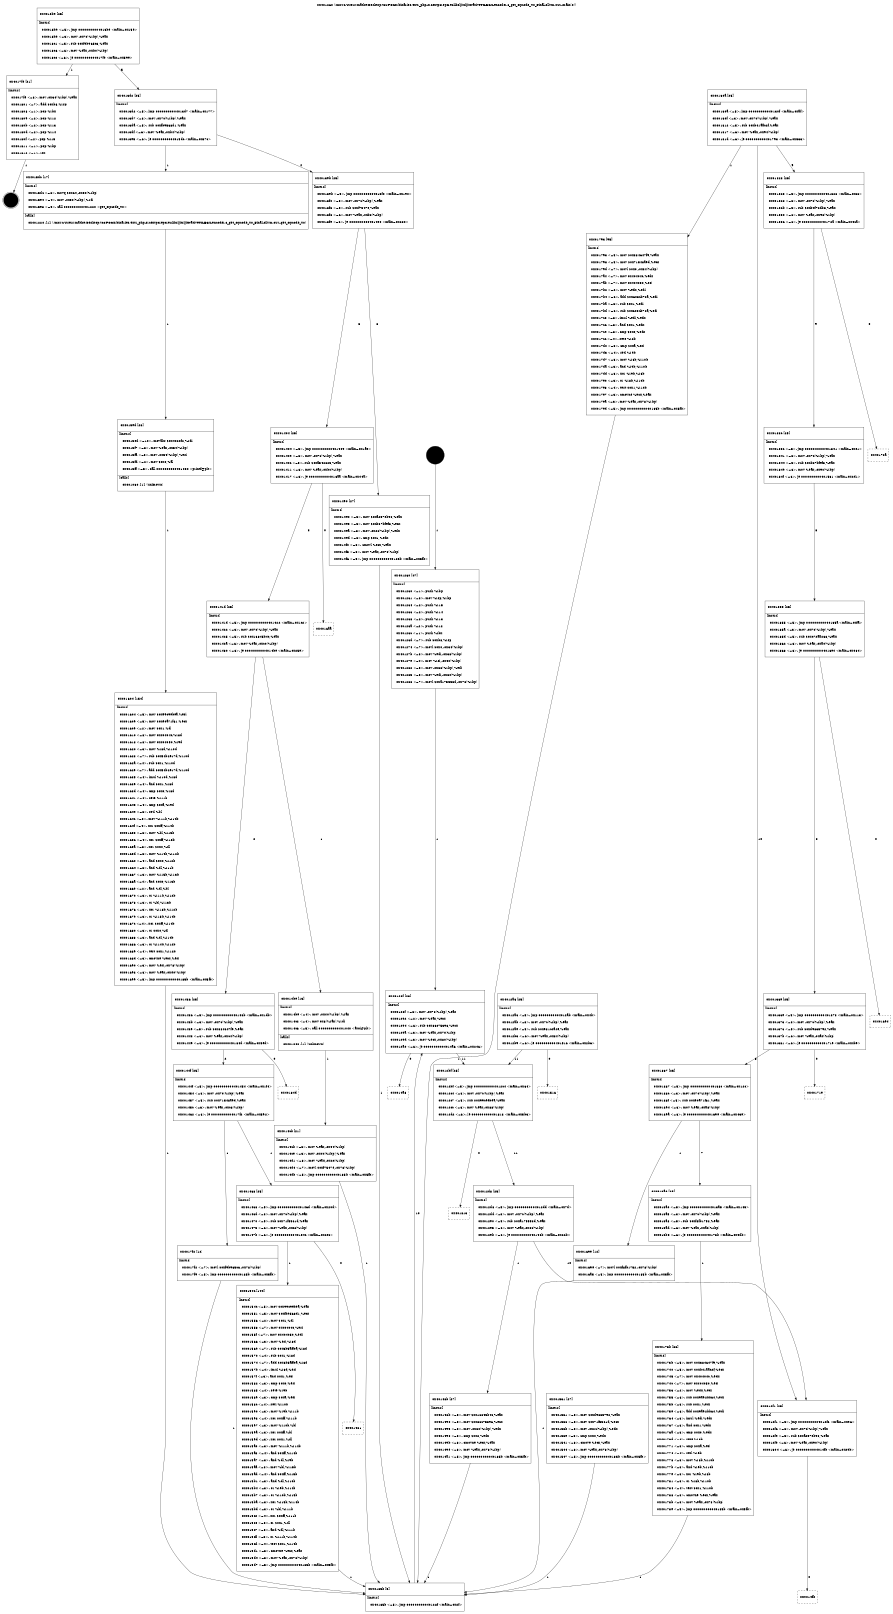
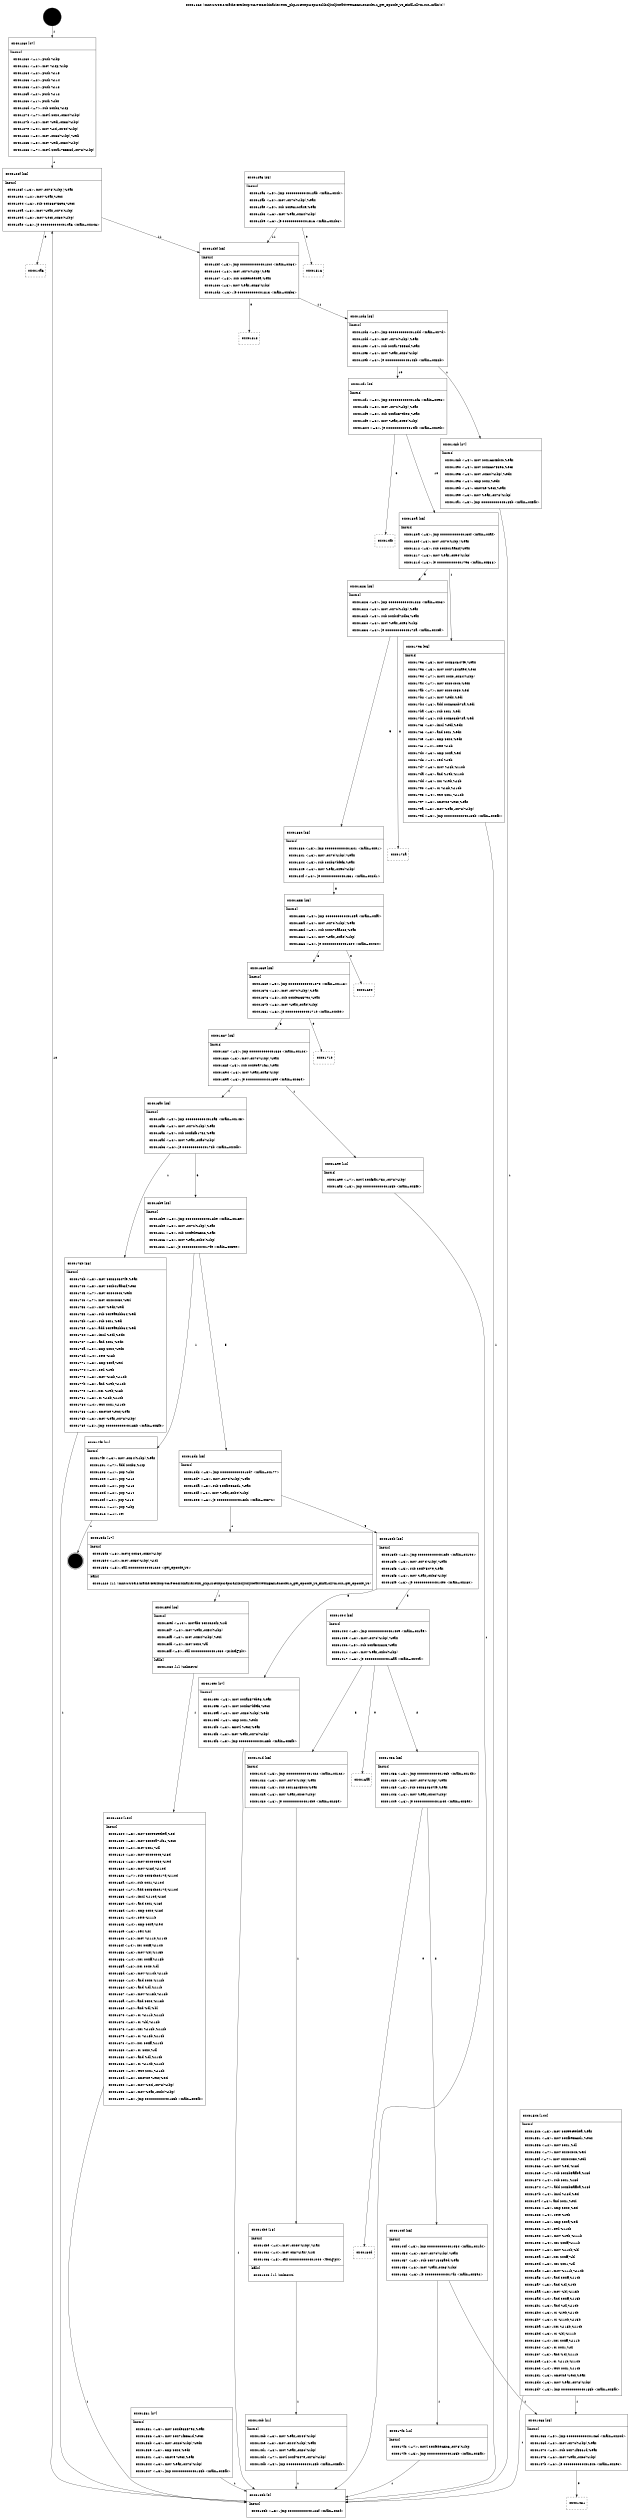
(757, 774) -> (419, 473)
(241, 824) -> (402, 1708)
none -> (196, 1174)
(288, 1262) -> (575, 2404)
